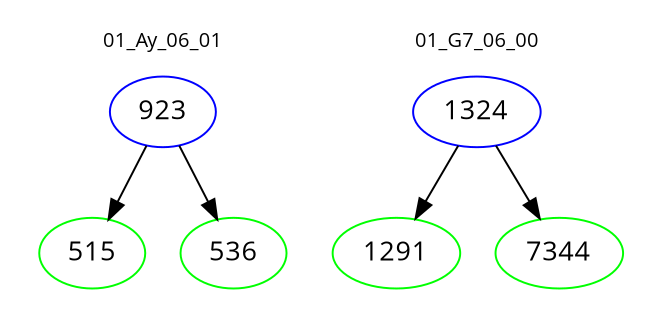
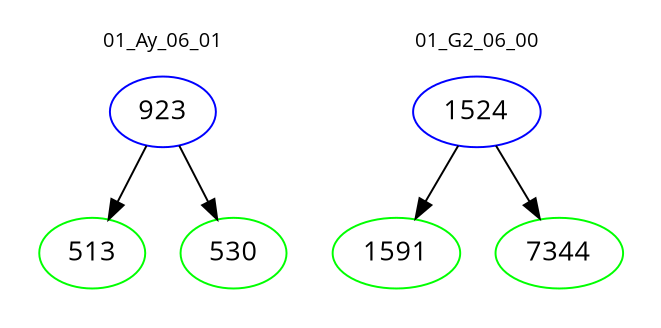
(478, 42) -> (478, 42)
(477, 112) -> (477, 112)
(92, 253) -> (92, 253)
(234, 253) -> (234, 253)
(396, 253) -> (396, 253)
